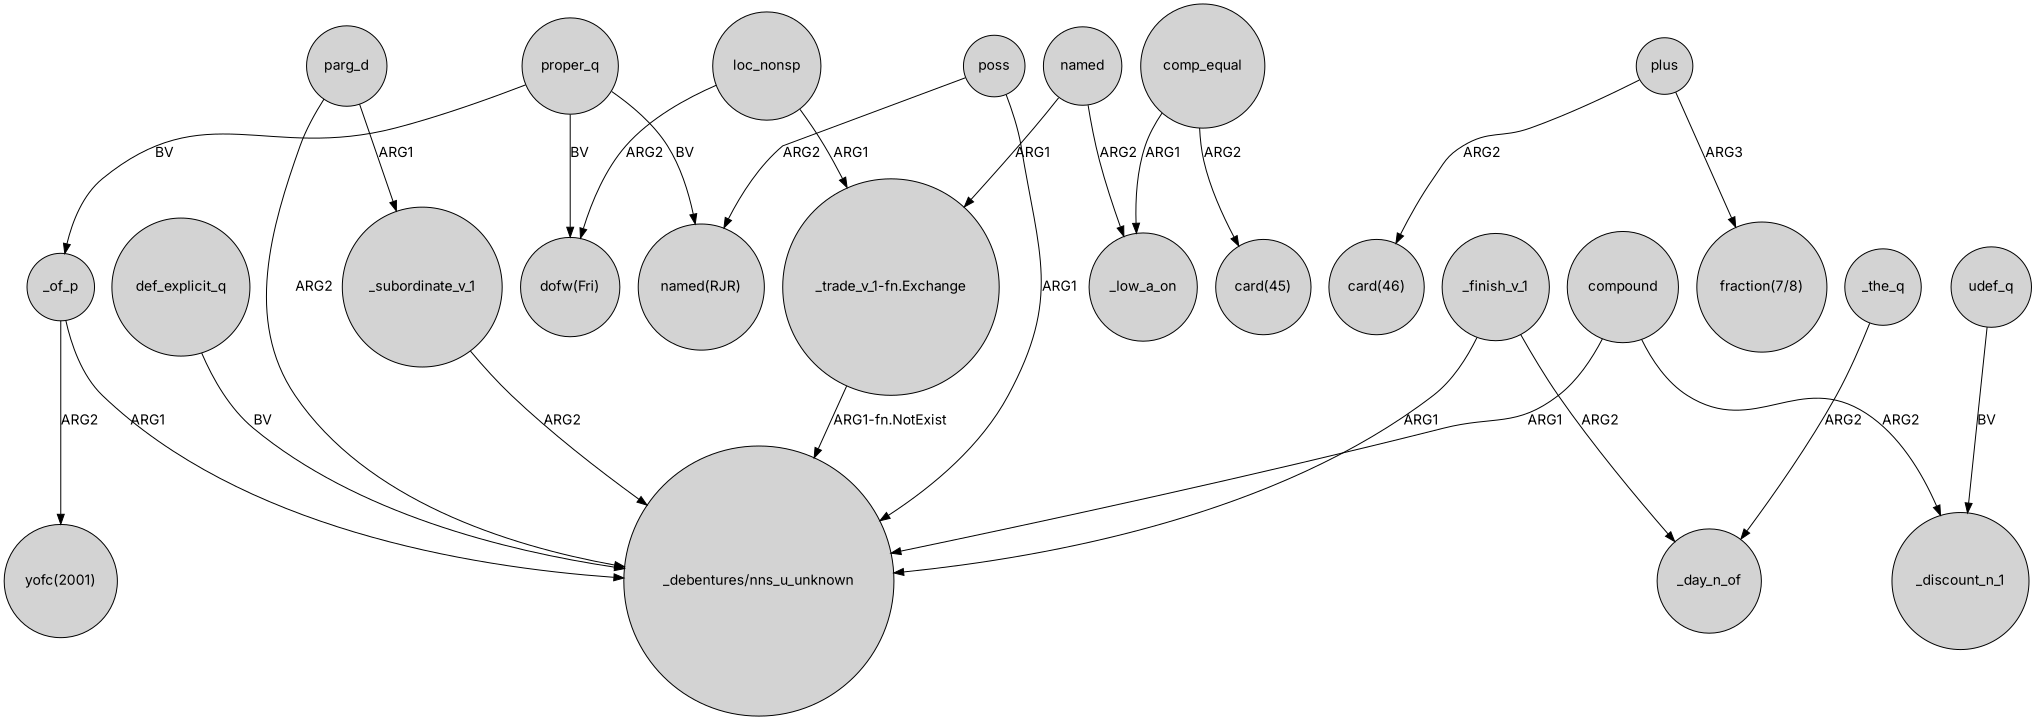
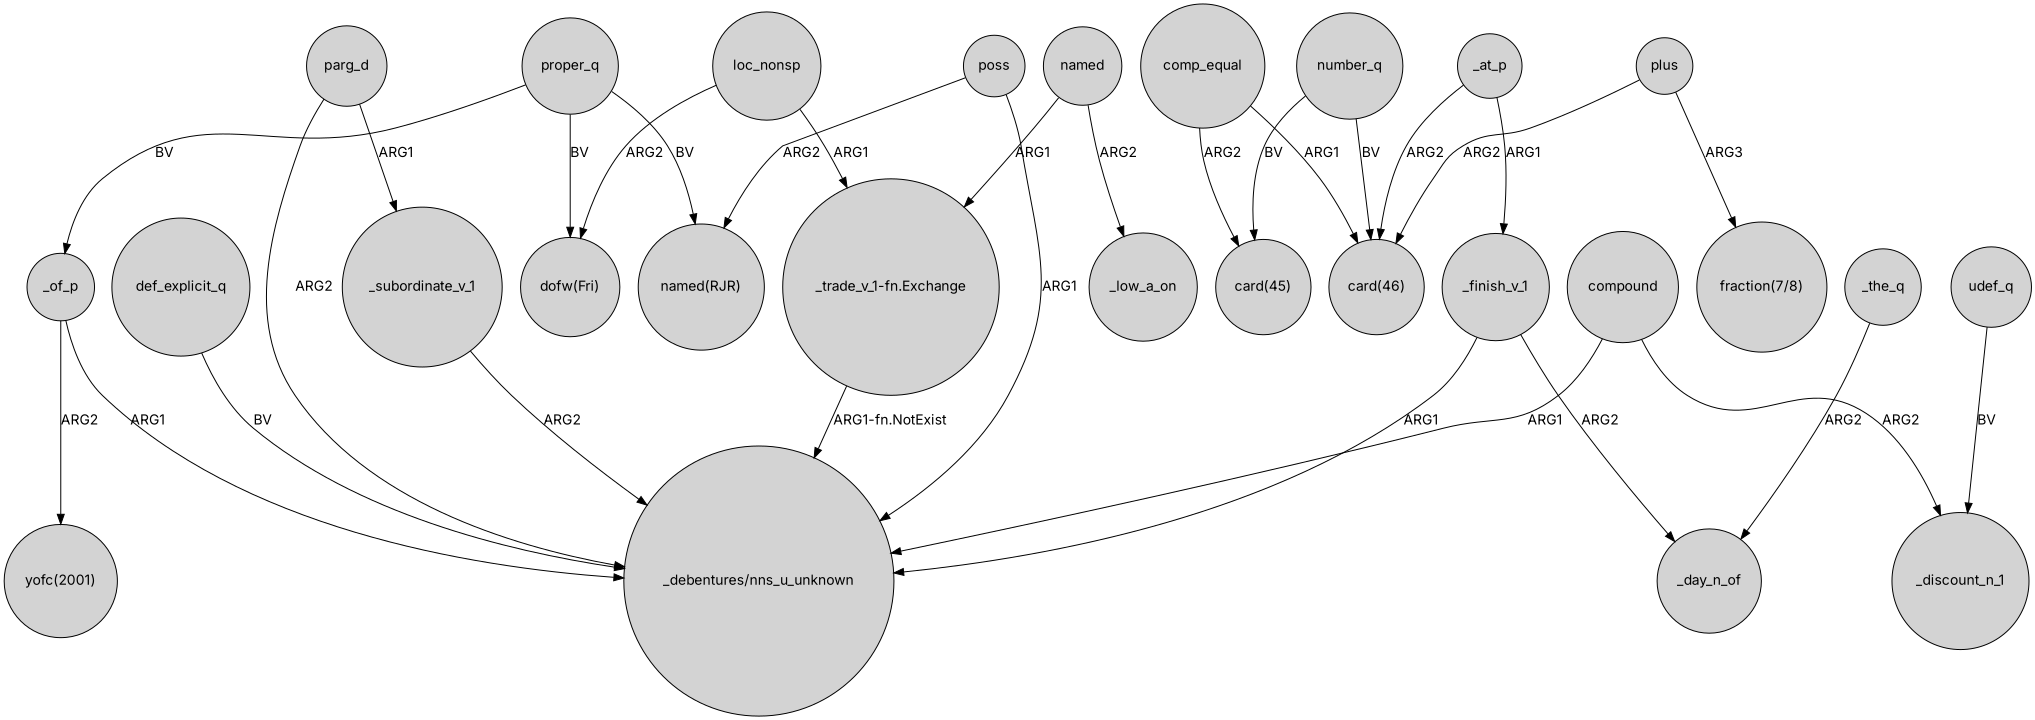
none -> (1350, 66)
none -> (1490, 66)
(1140, 166) -> (1309, 165)
